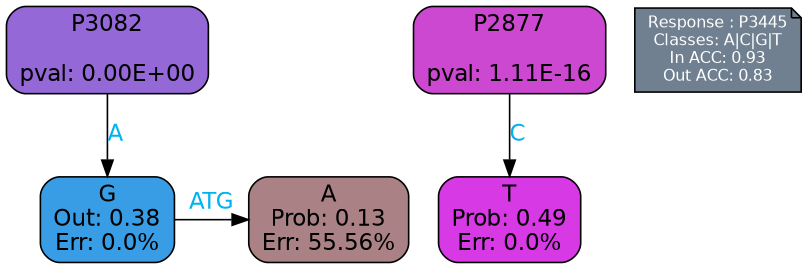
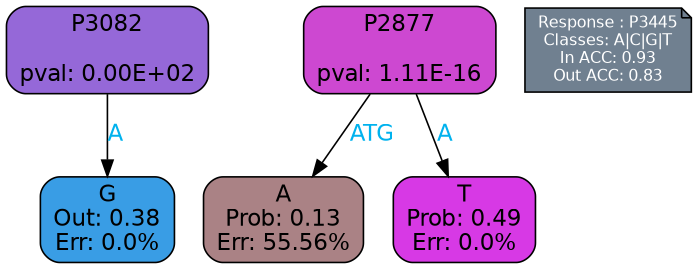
(107, 50) -> (107, 50)
(518, 135) -> (445, 135)
(203, 220) -> (346, 128)
